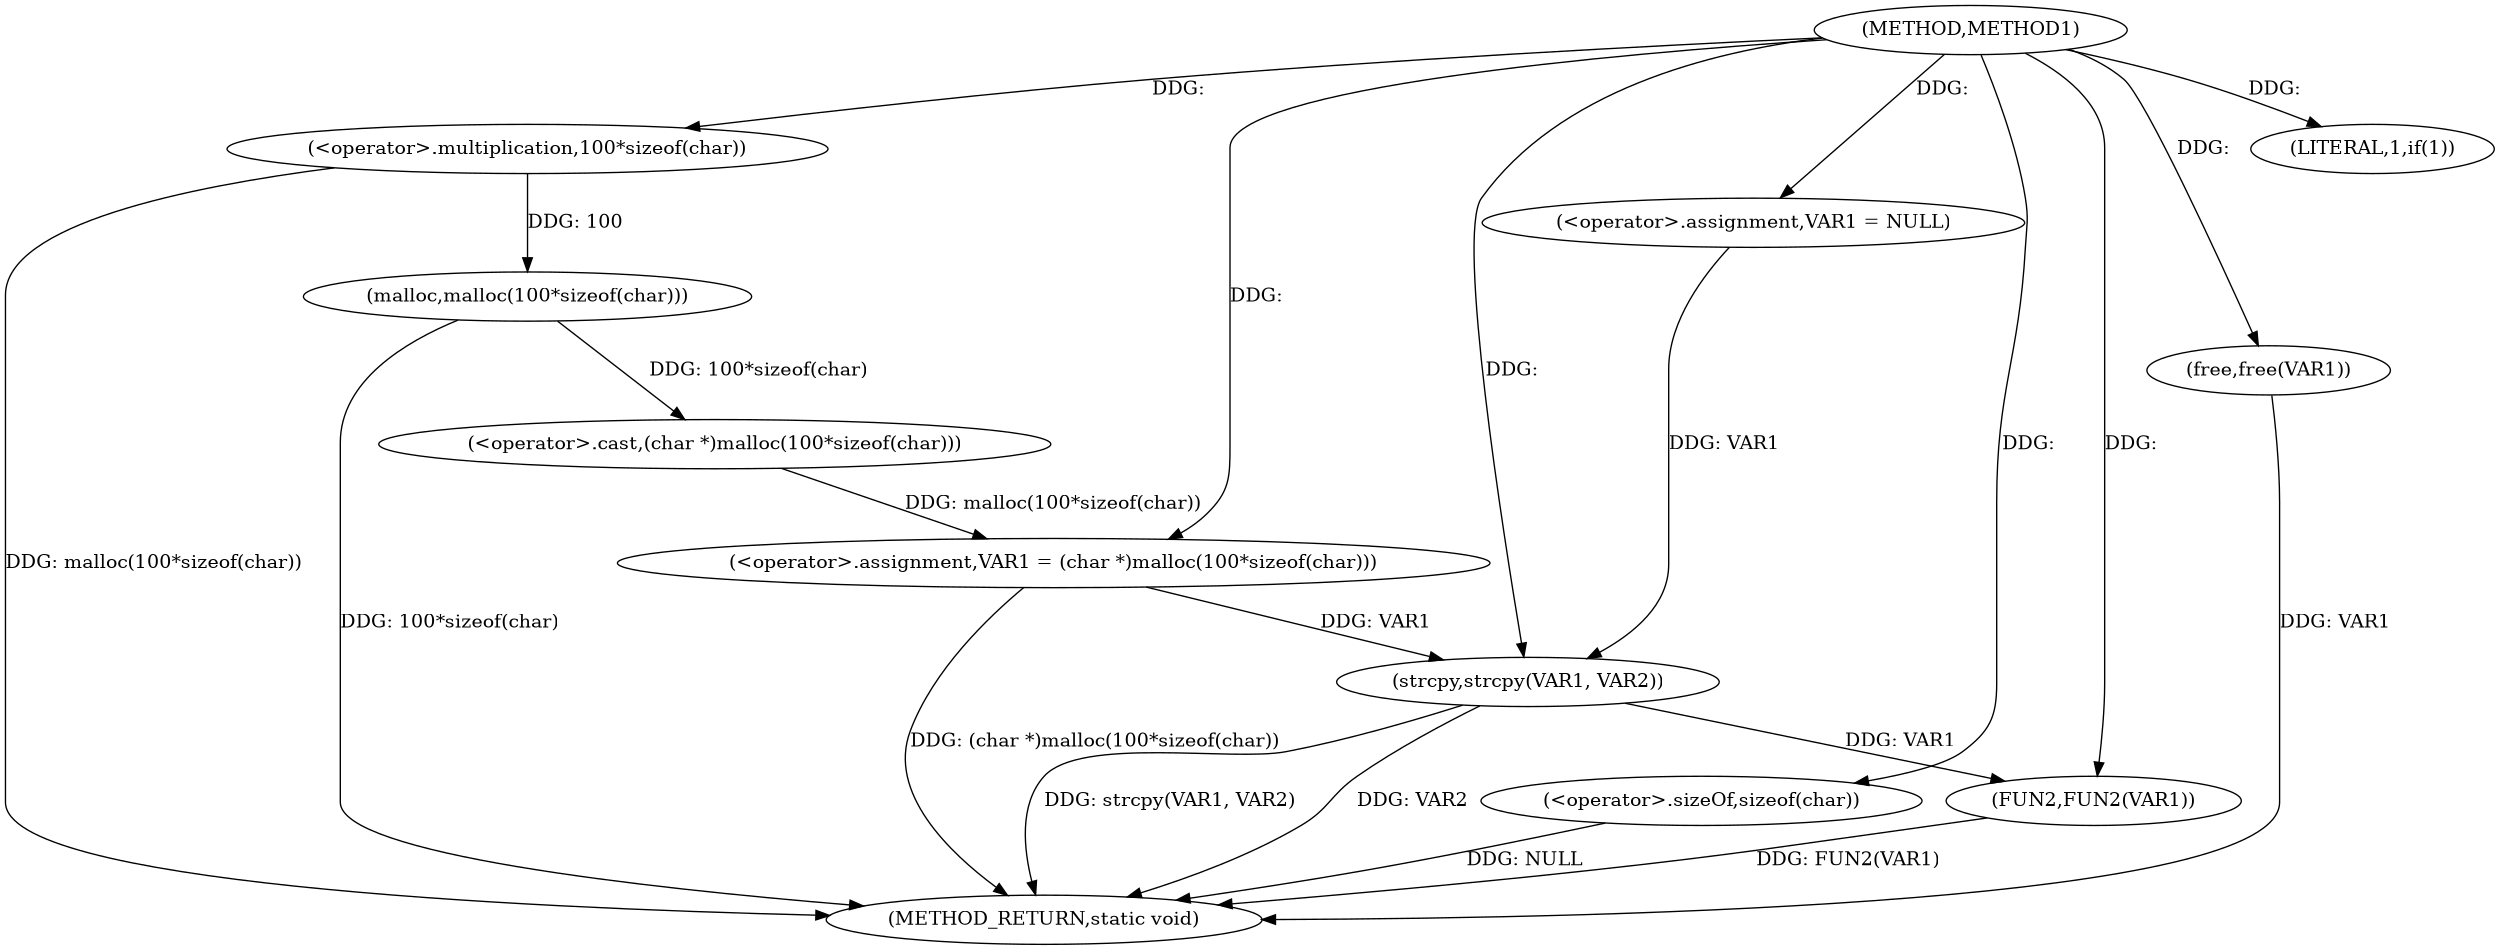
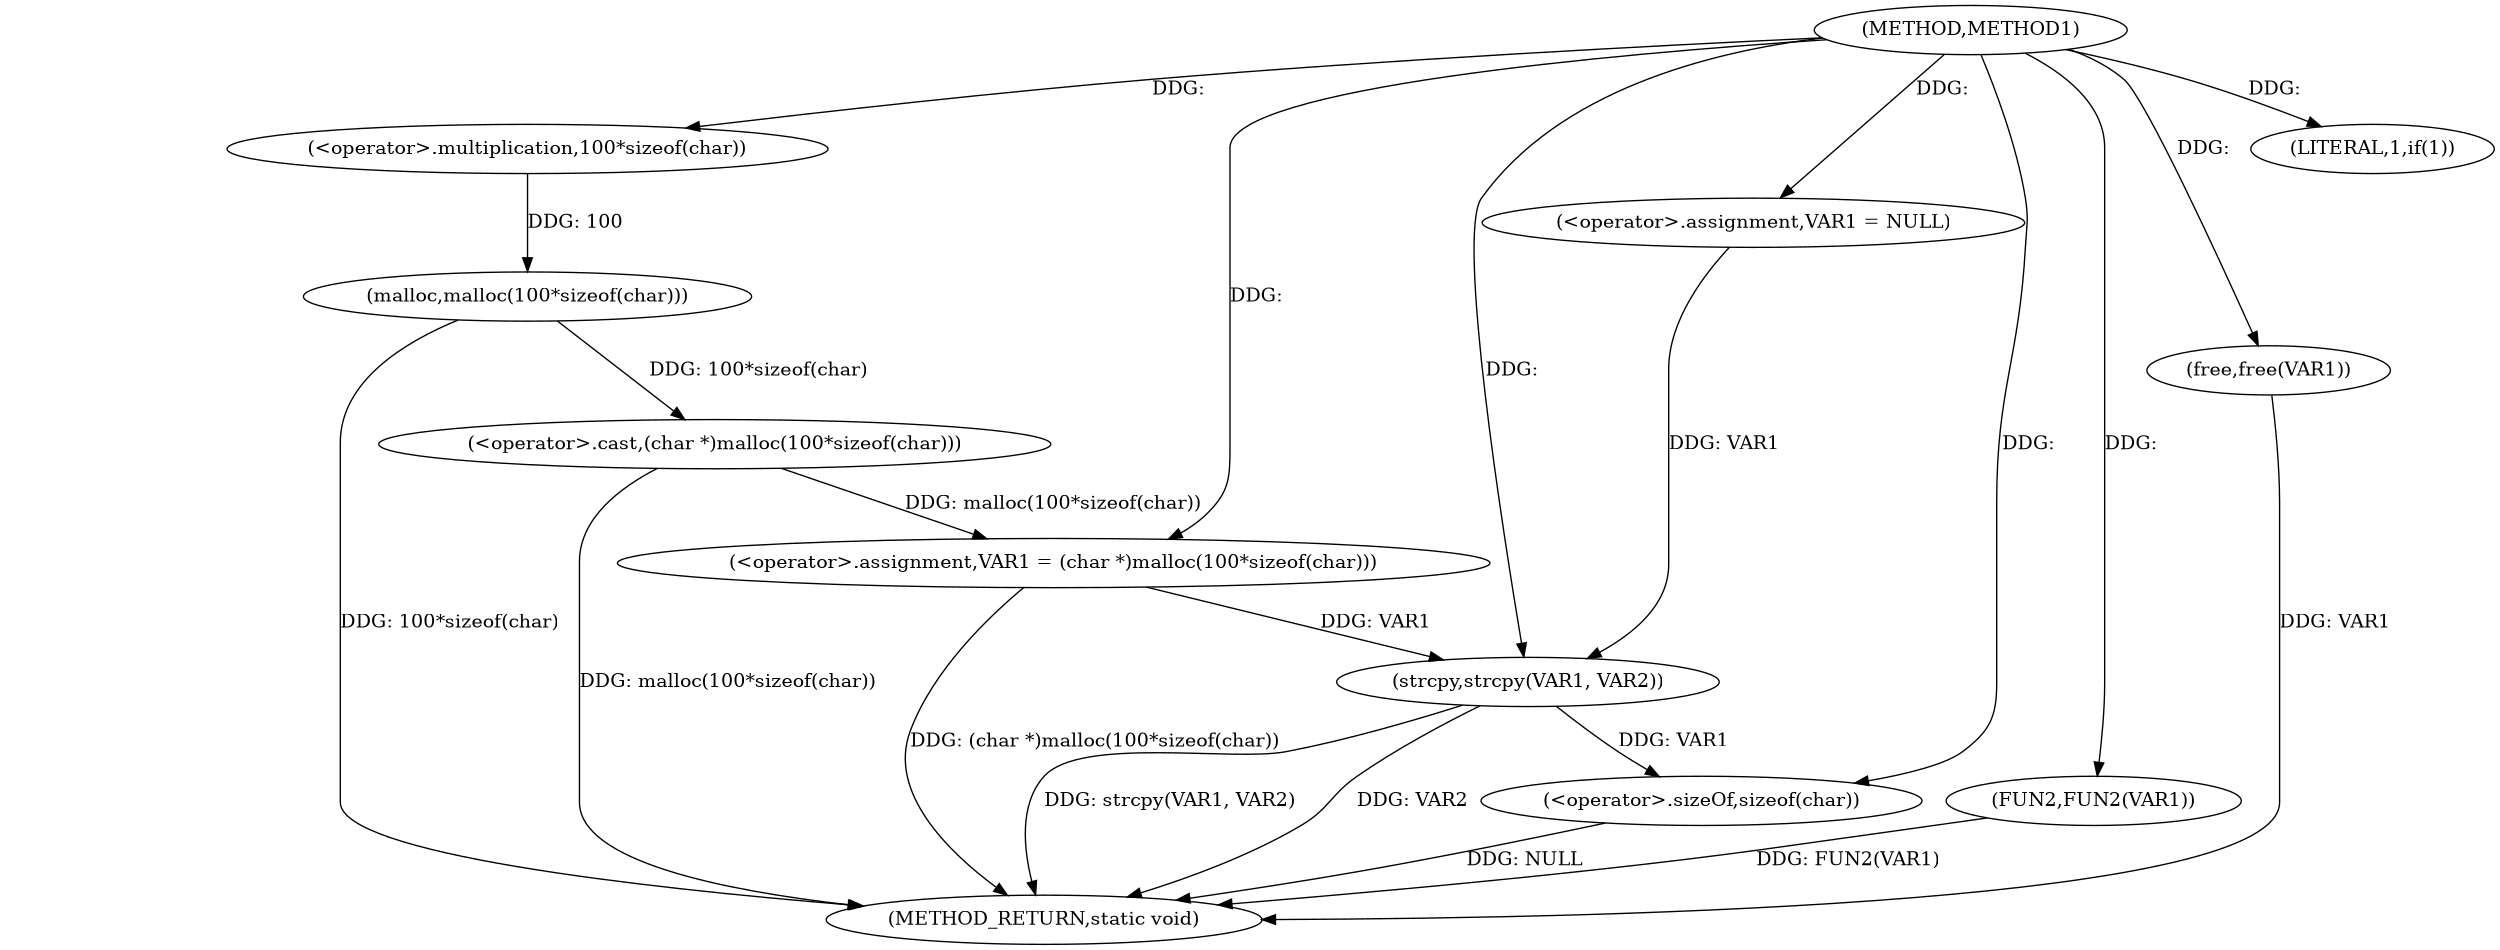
(1808, 741) -> (1601, 740)
(5, 780) -> (579, 769)
